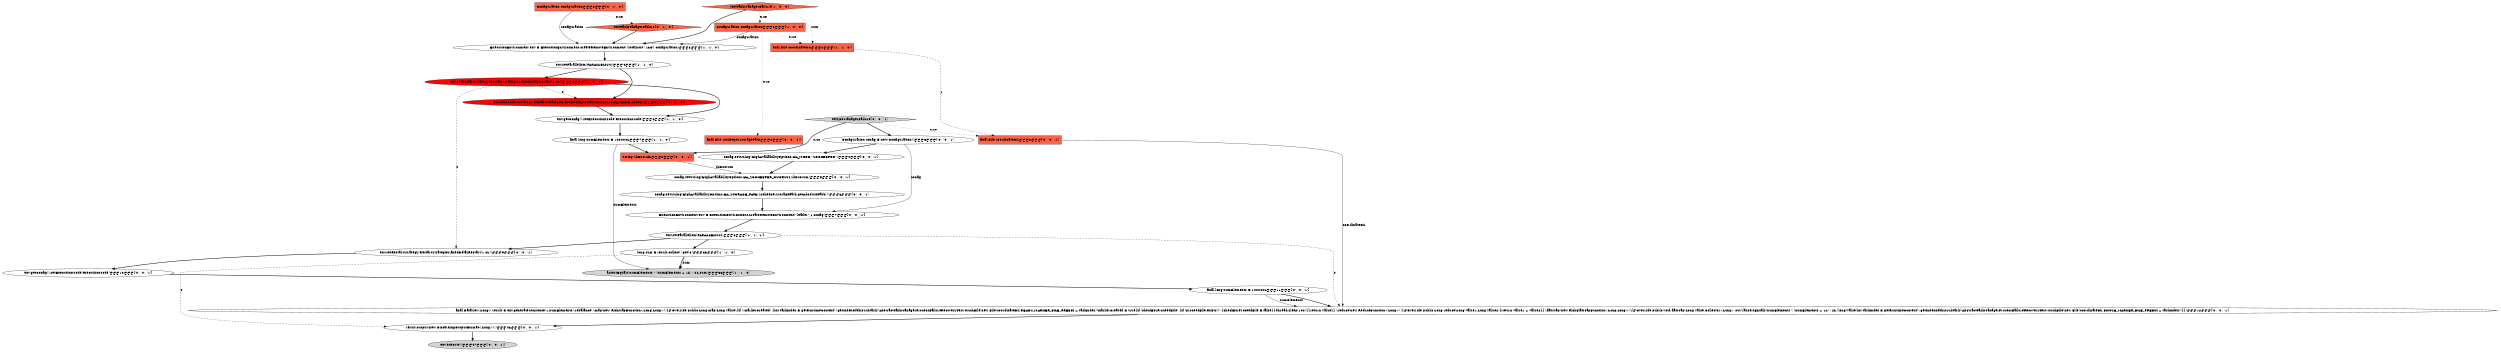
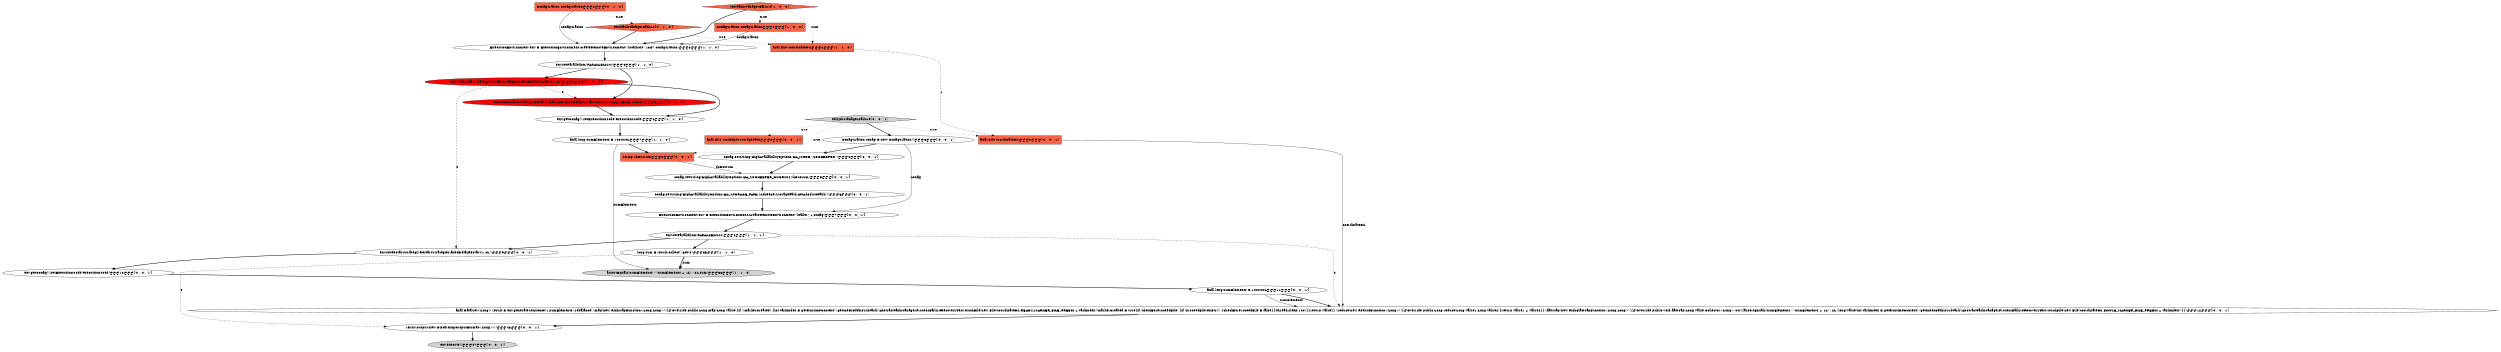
(785, 37) -> (714, 39)
(763, 83) -> (804, 127)
(775, 150) -> (775, 150)
